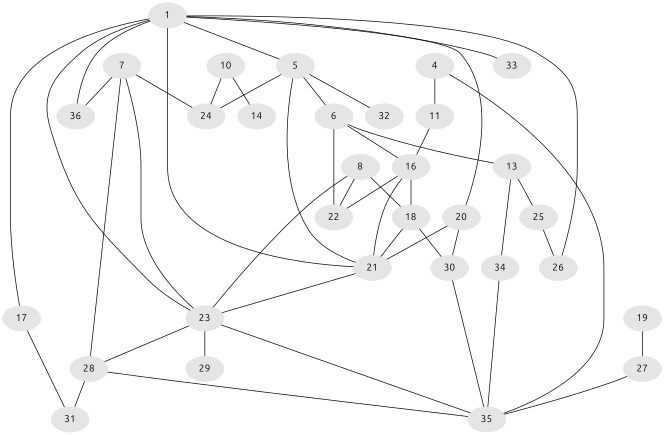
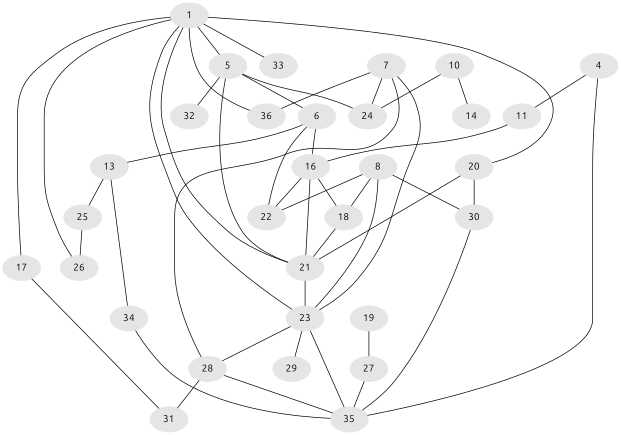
(430, 243) -> (424, 191)
